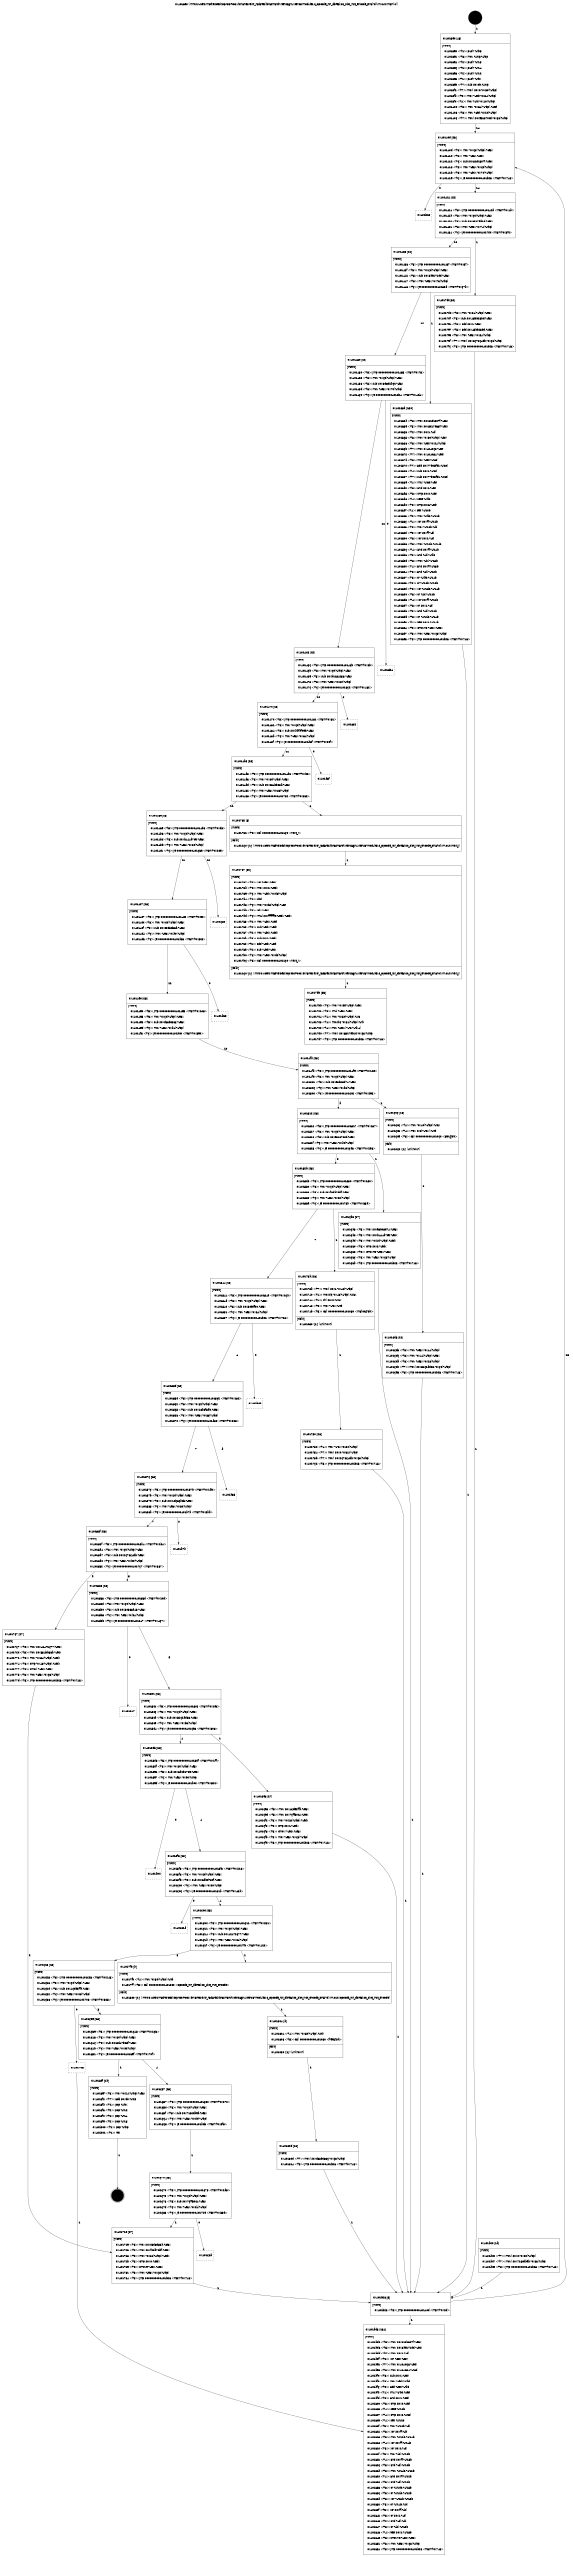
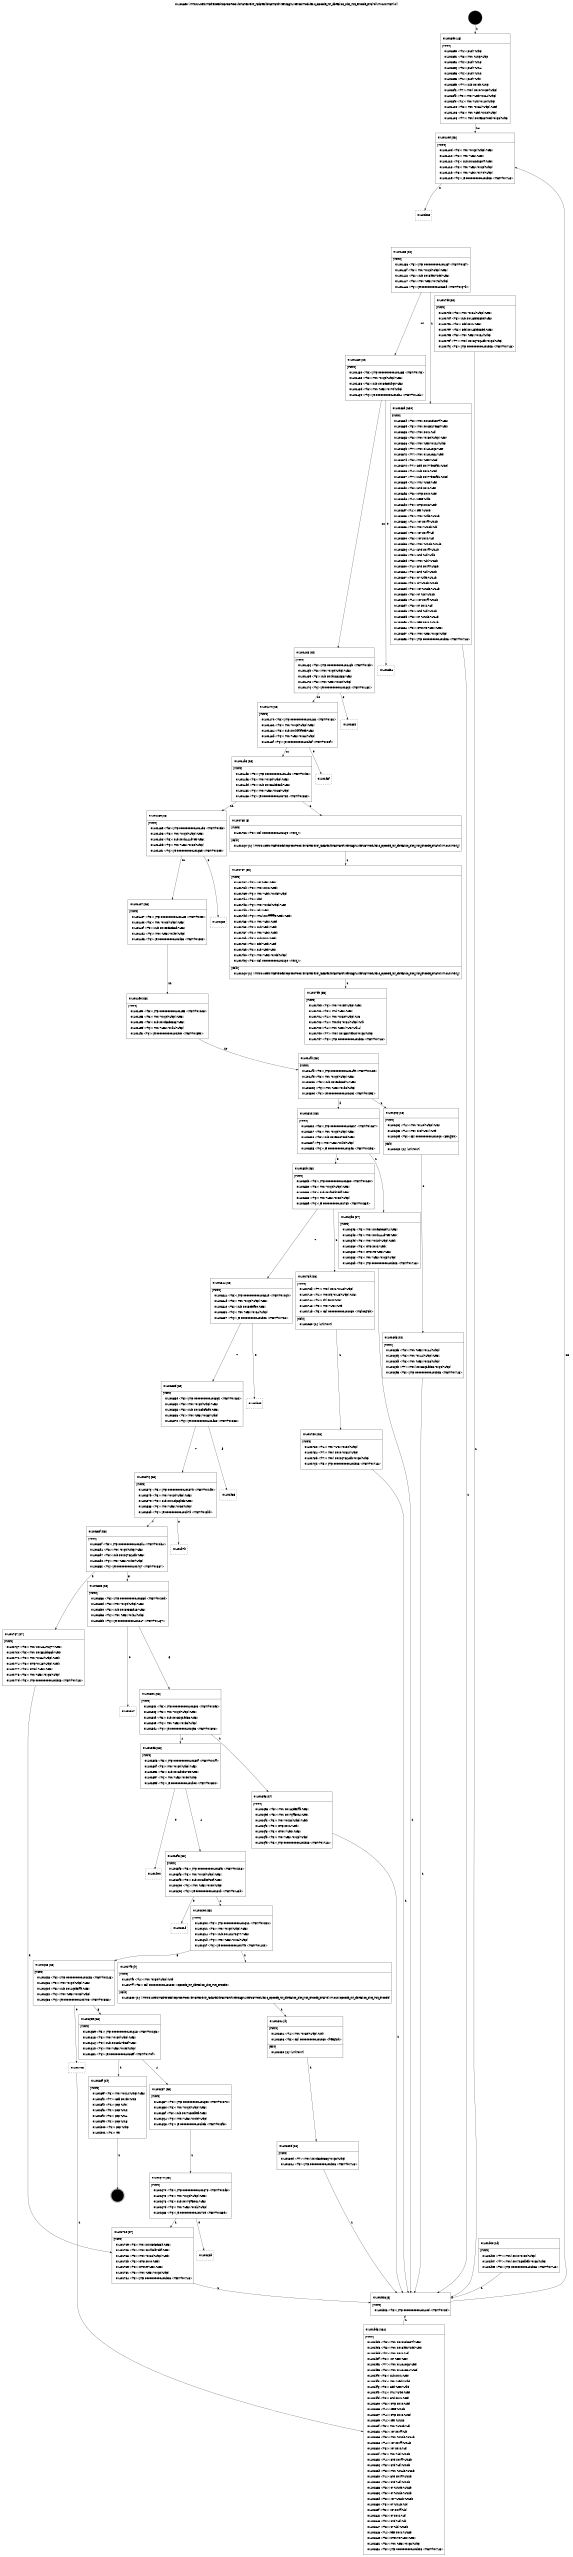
(475, 215) -> none
(208, 861) -> (208, 861)
(220, 1016) -> none
(237, 1356) -> (237, 1356)
(410, 2319) -> (404, 2321)
